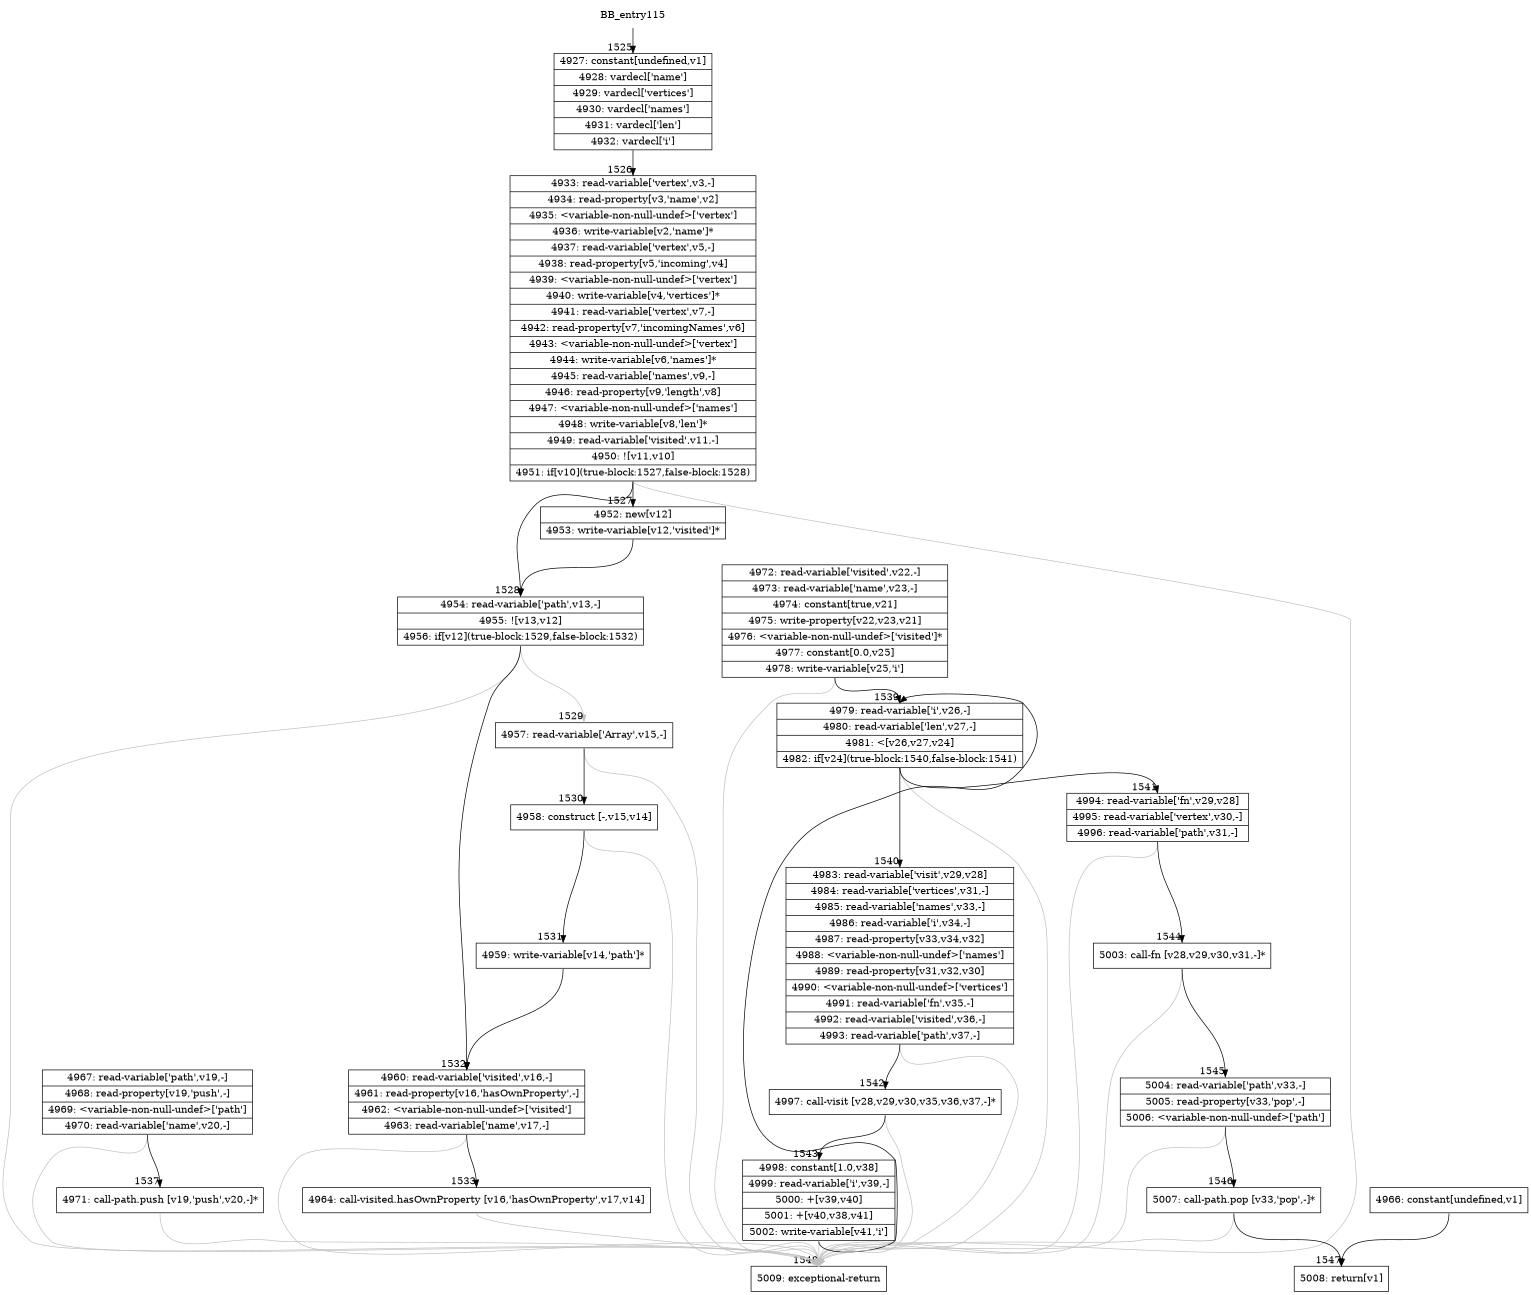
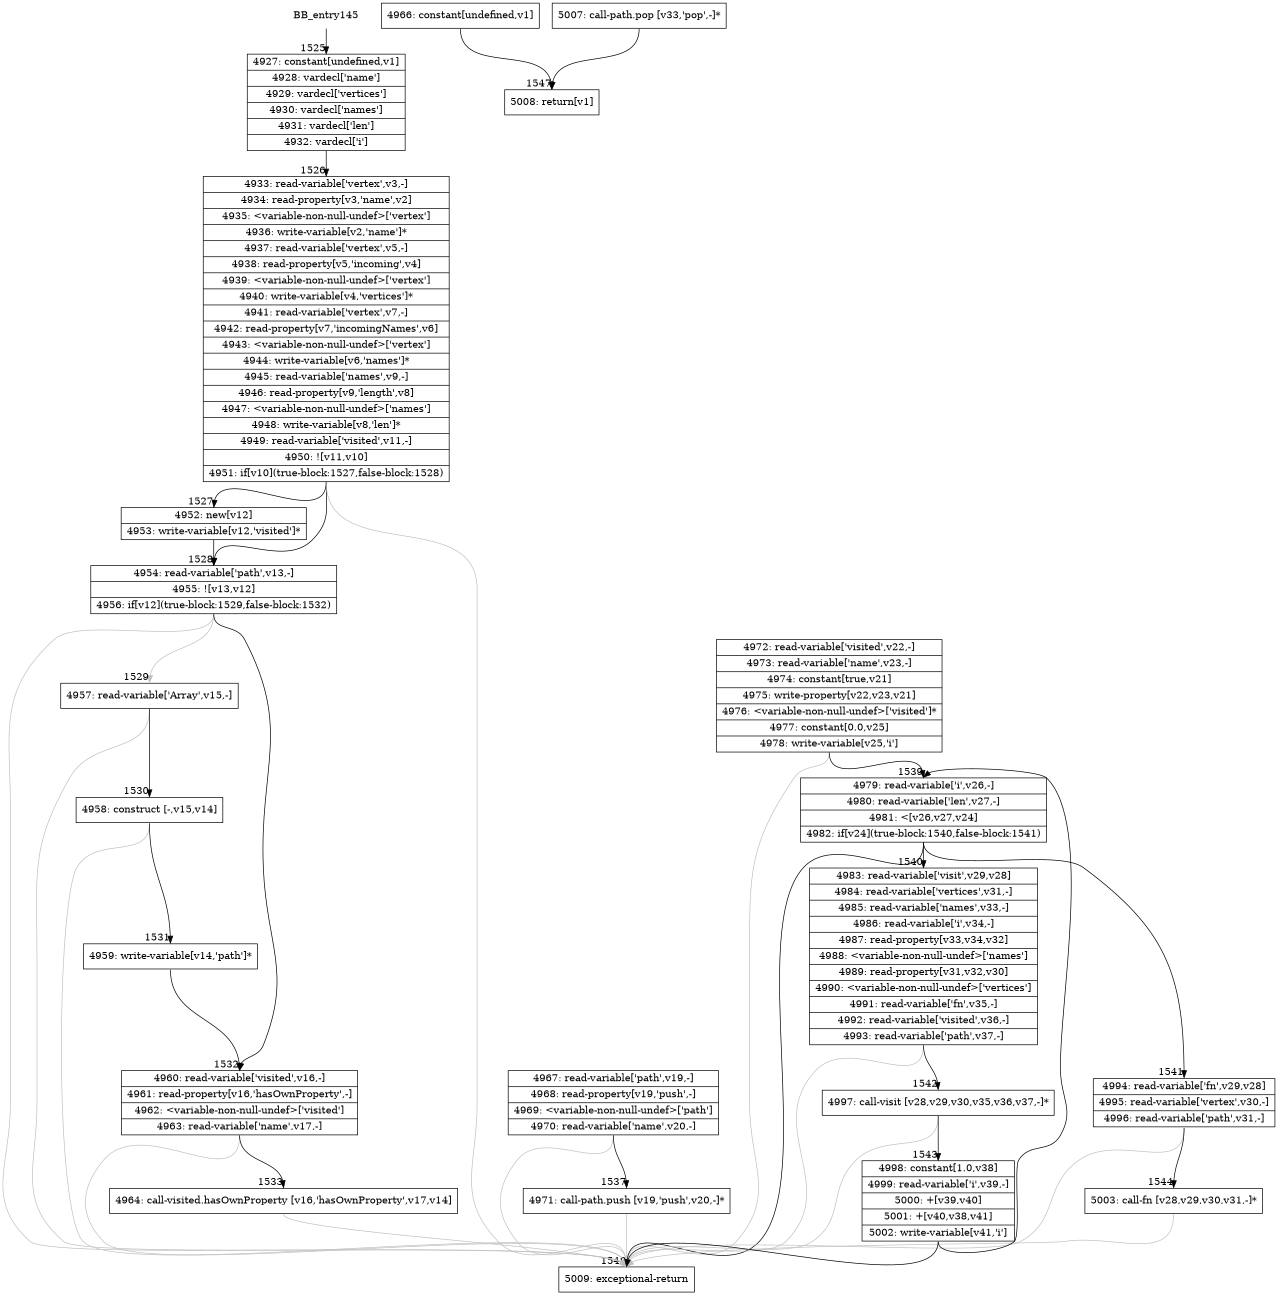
(633, 15) -> (326, 16)
(1047, 1061) -> (782, 1058)
(1225, 1102) -> none
(1068, 1242) -> none
(819, 1250) -> (786, 1254)
